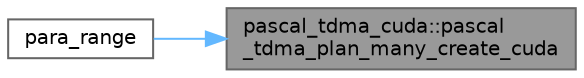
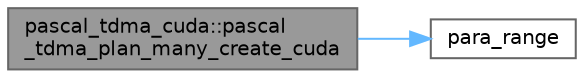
(180, 39) -> (384, 39)
